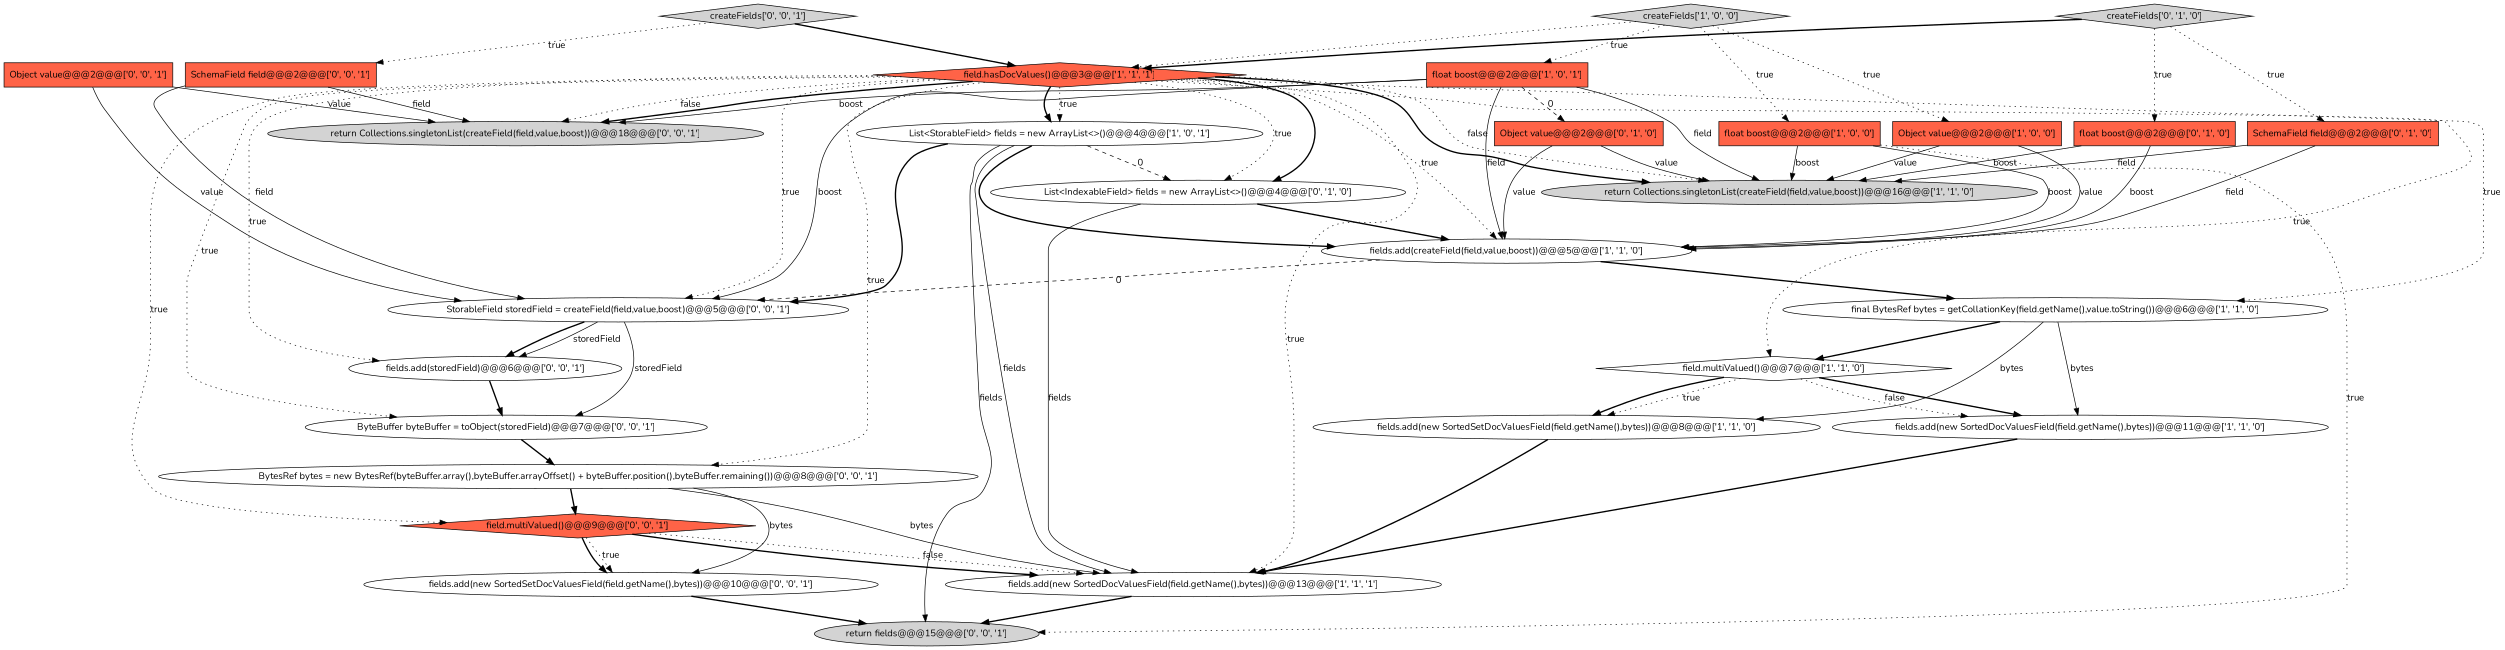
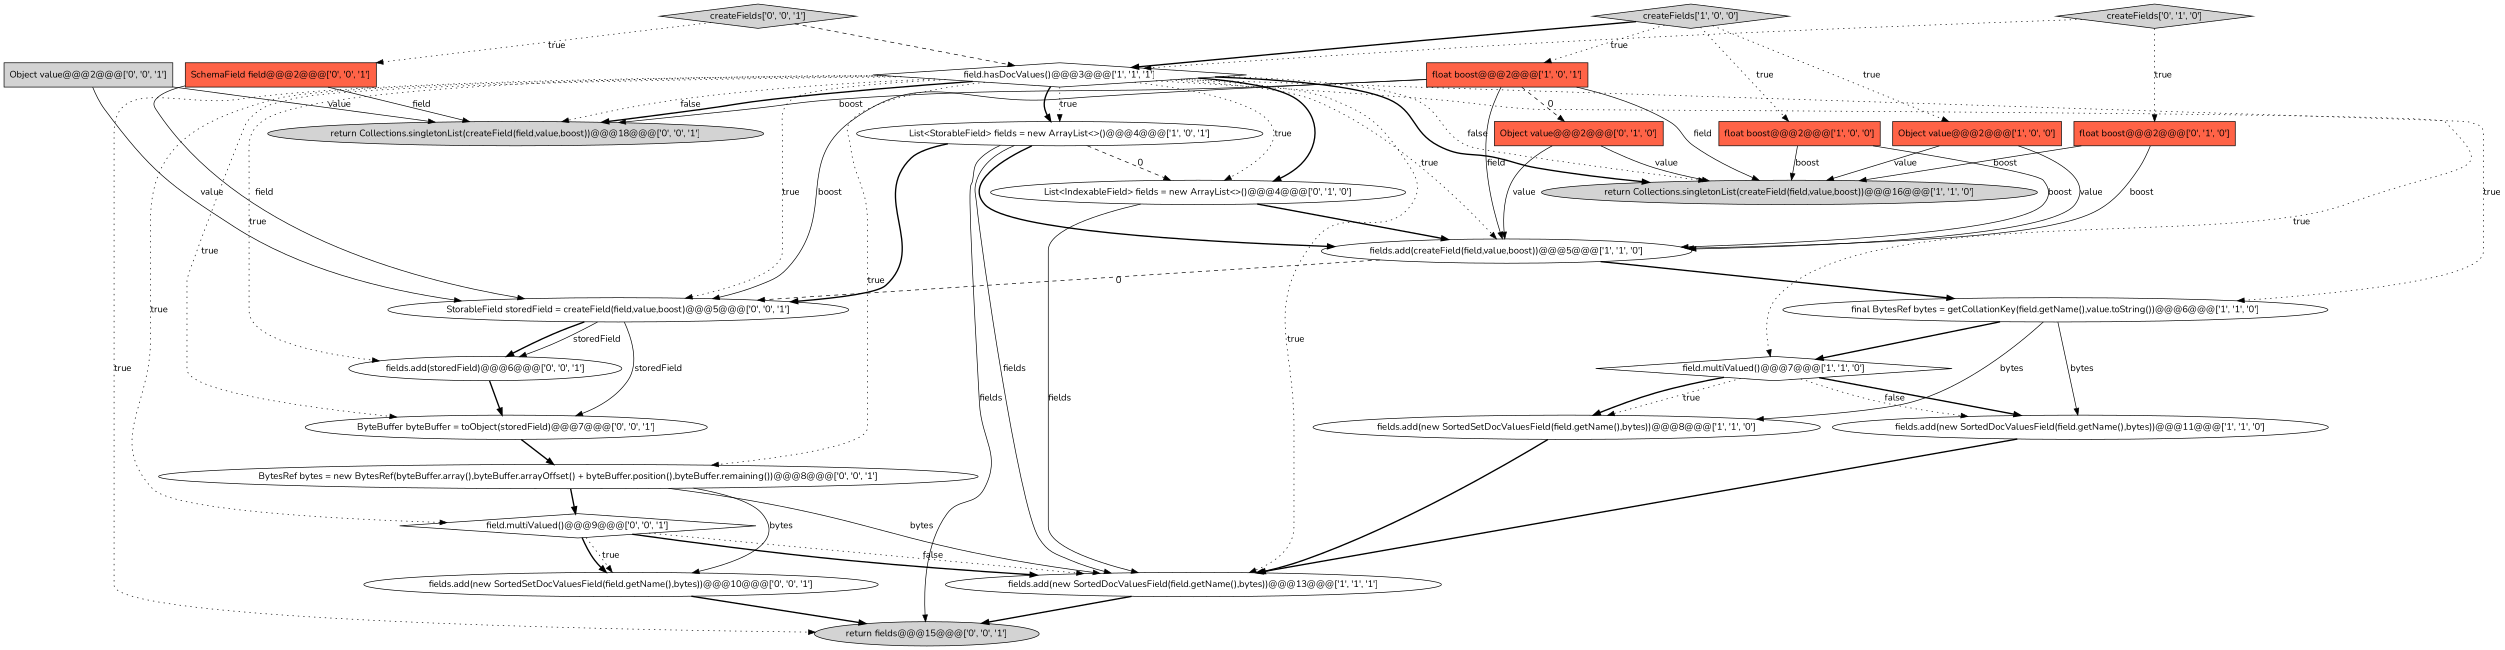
(1639, 38) -> (1639, 38)
(901, 44) -> (901, 44)
(1387, 44) -> (1387, 44)
(88, 75) -> (88, 75)
(1060, 75) -> (1060, 75)
(2343, 134) -> none
(578, 526) -> (578, 526)
(2105, 610) -> (114, 311)
